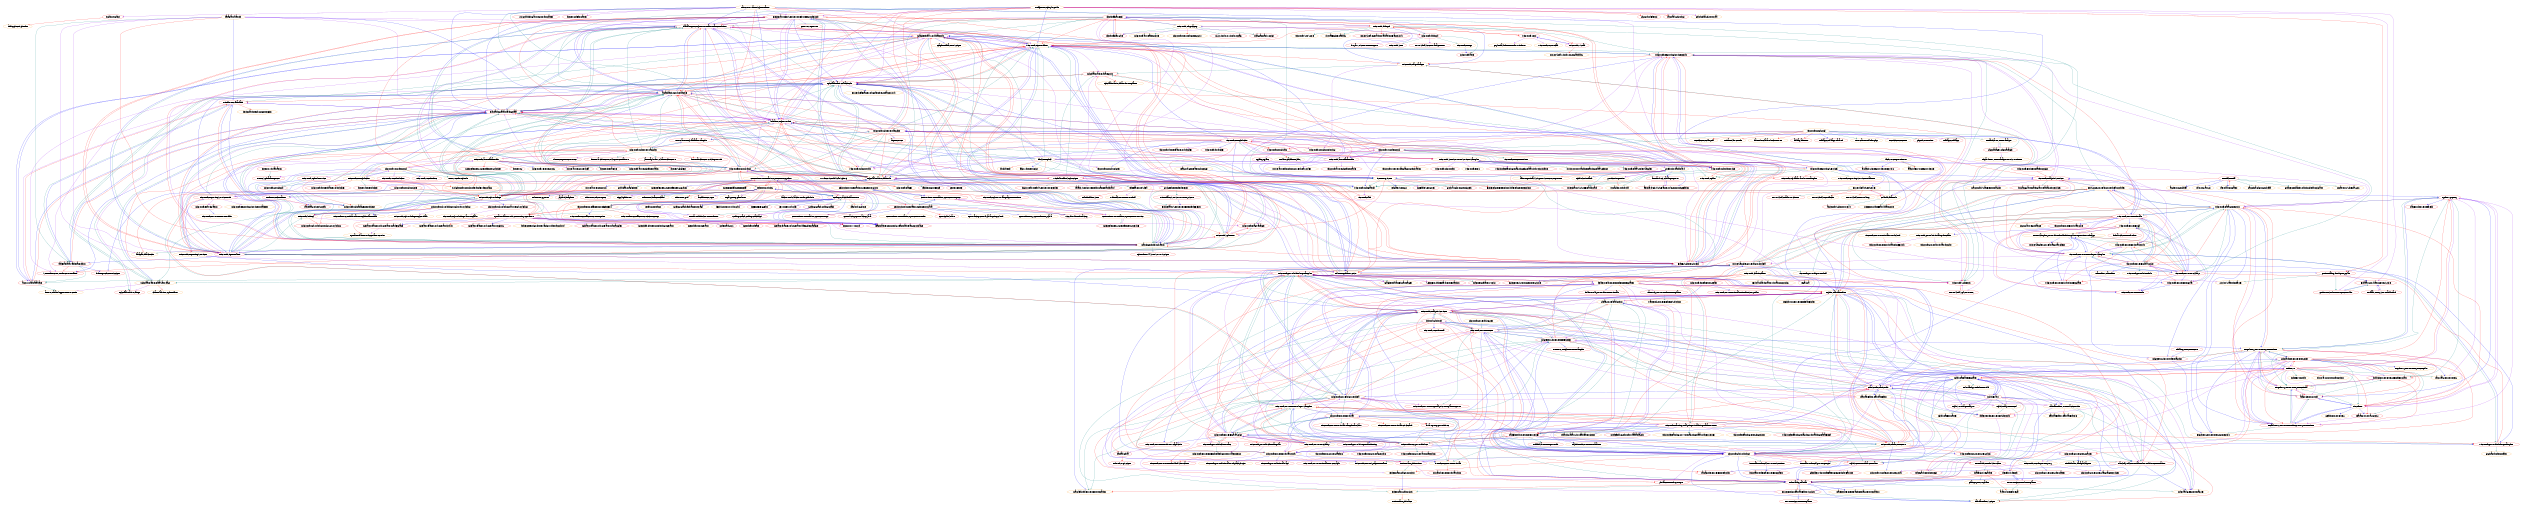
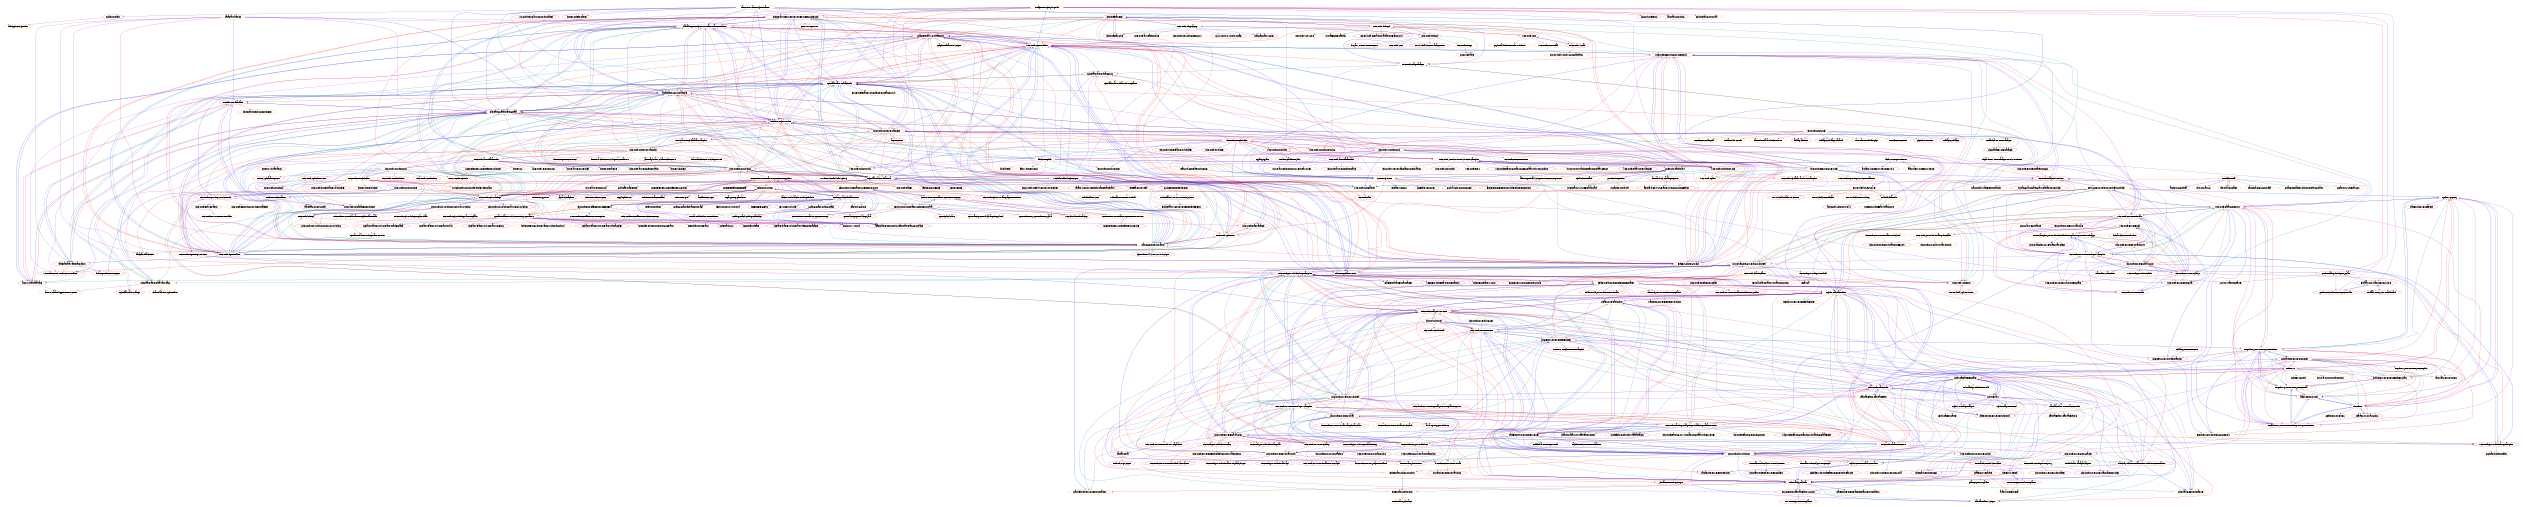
(906, 216) -> none
none -> (1654, 387)
none -> (2364, 411)
